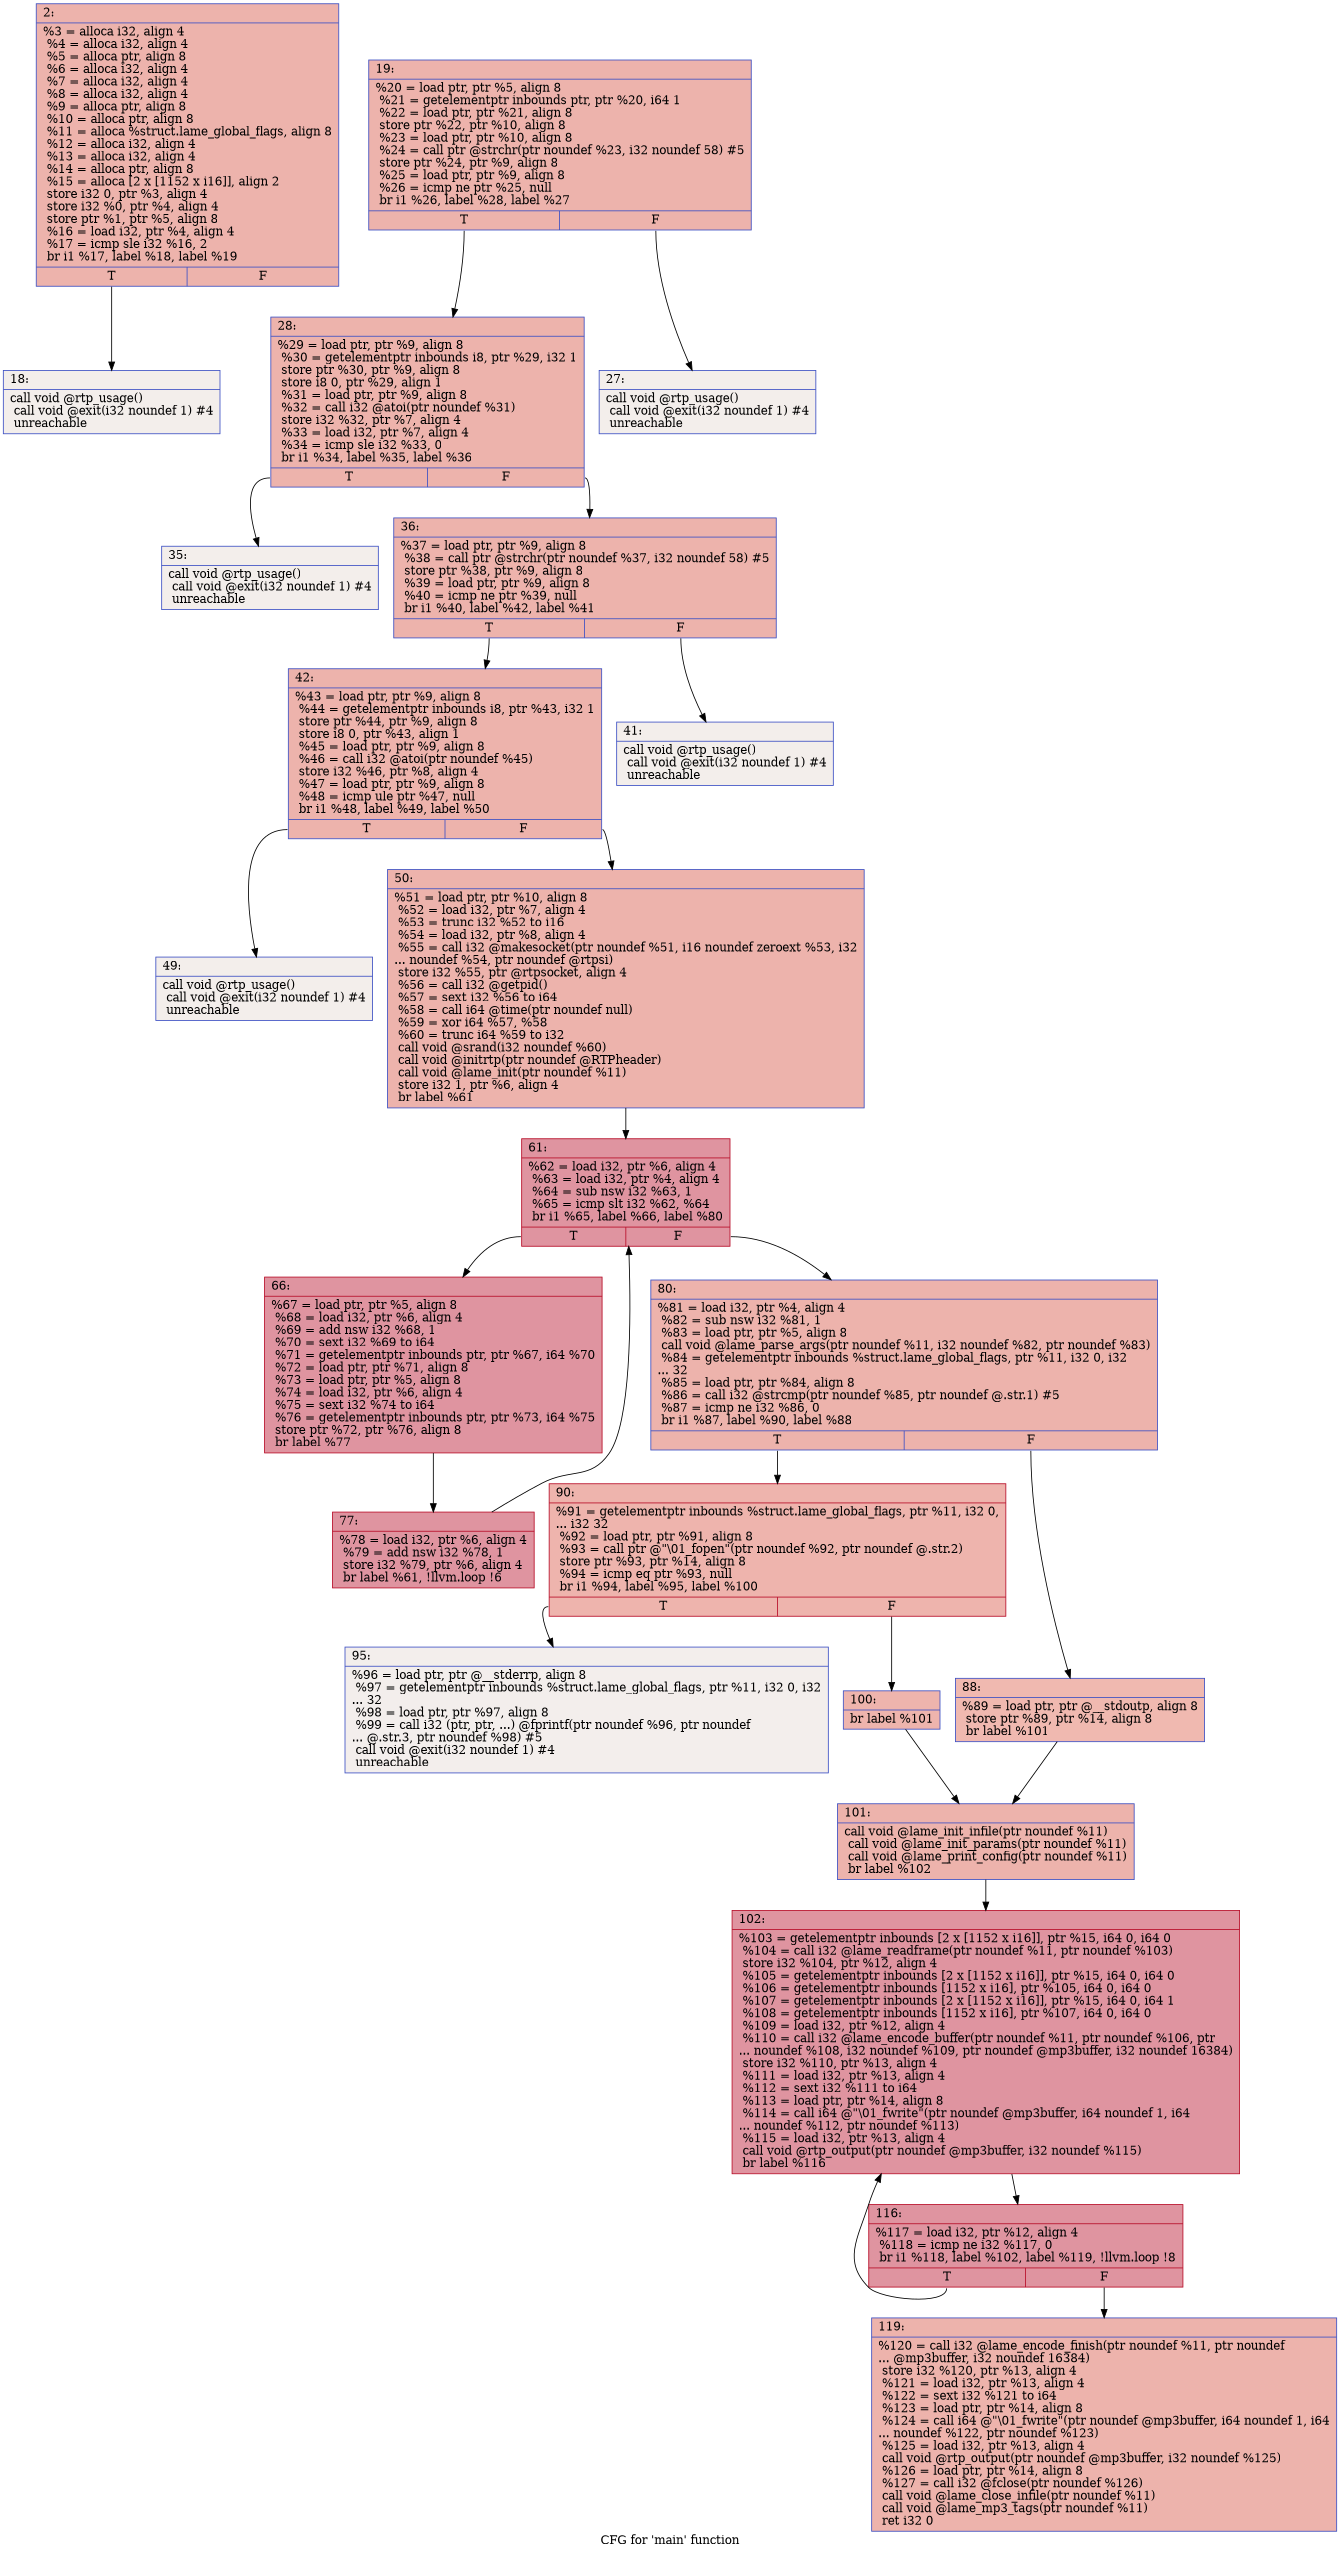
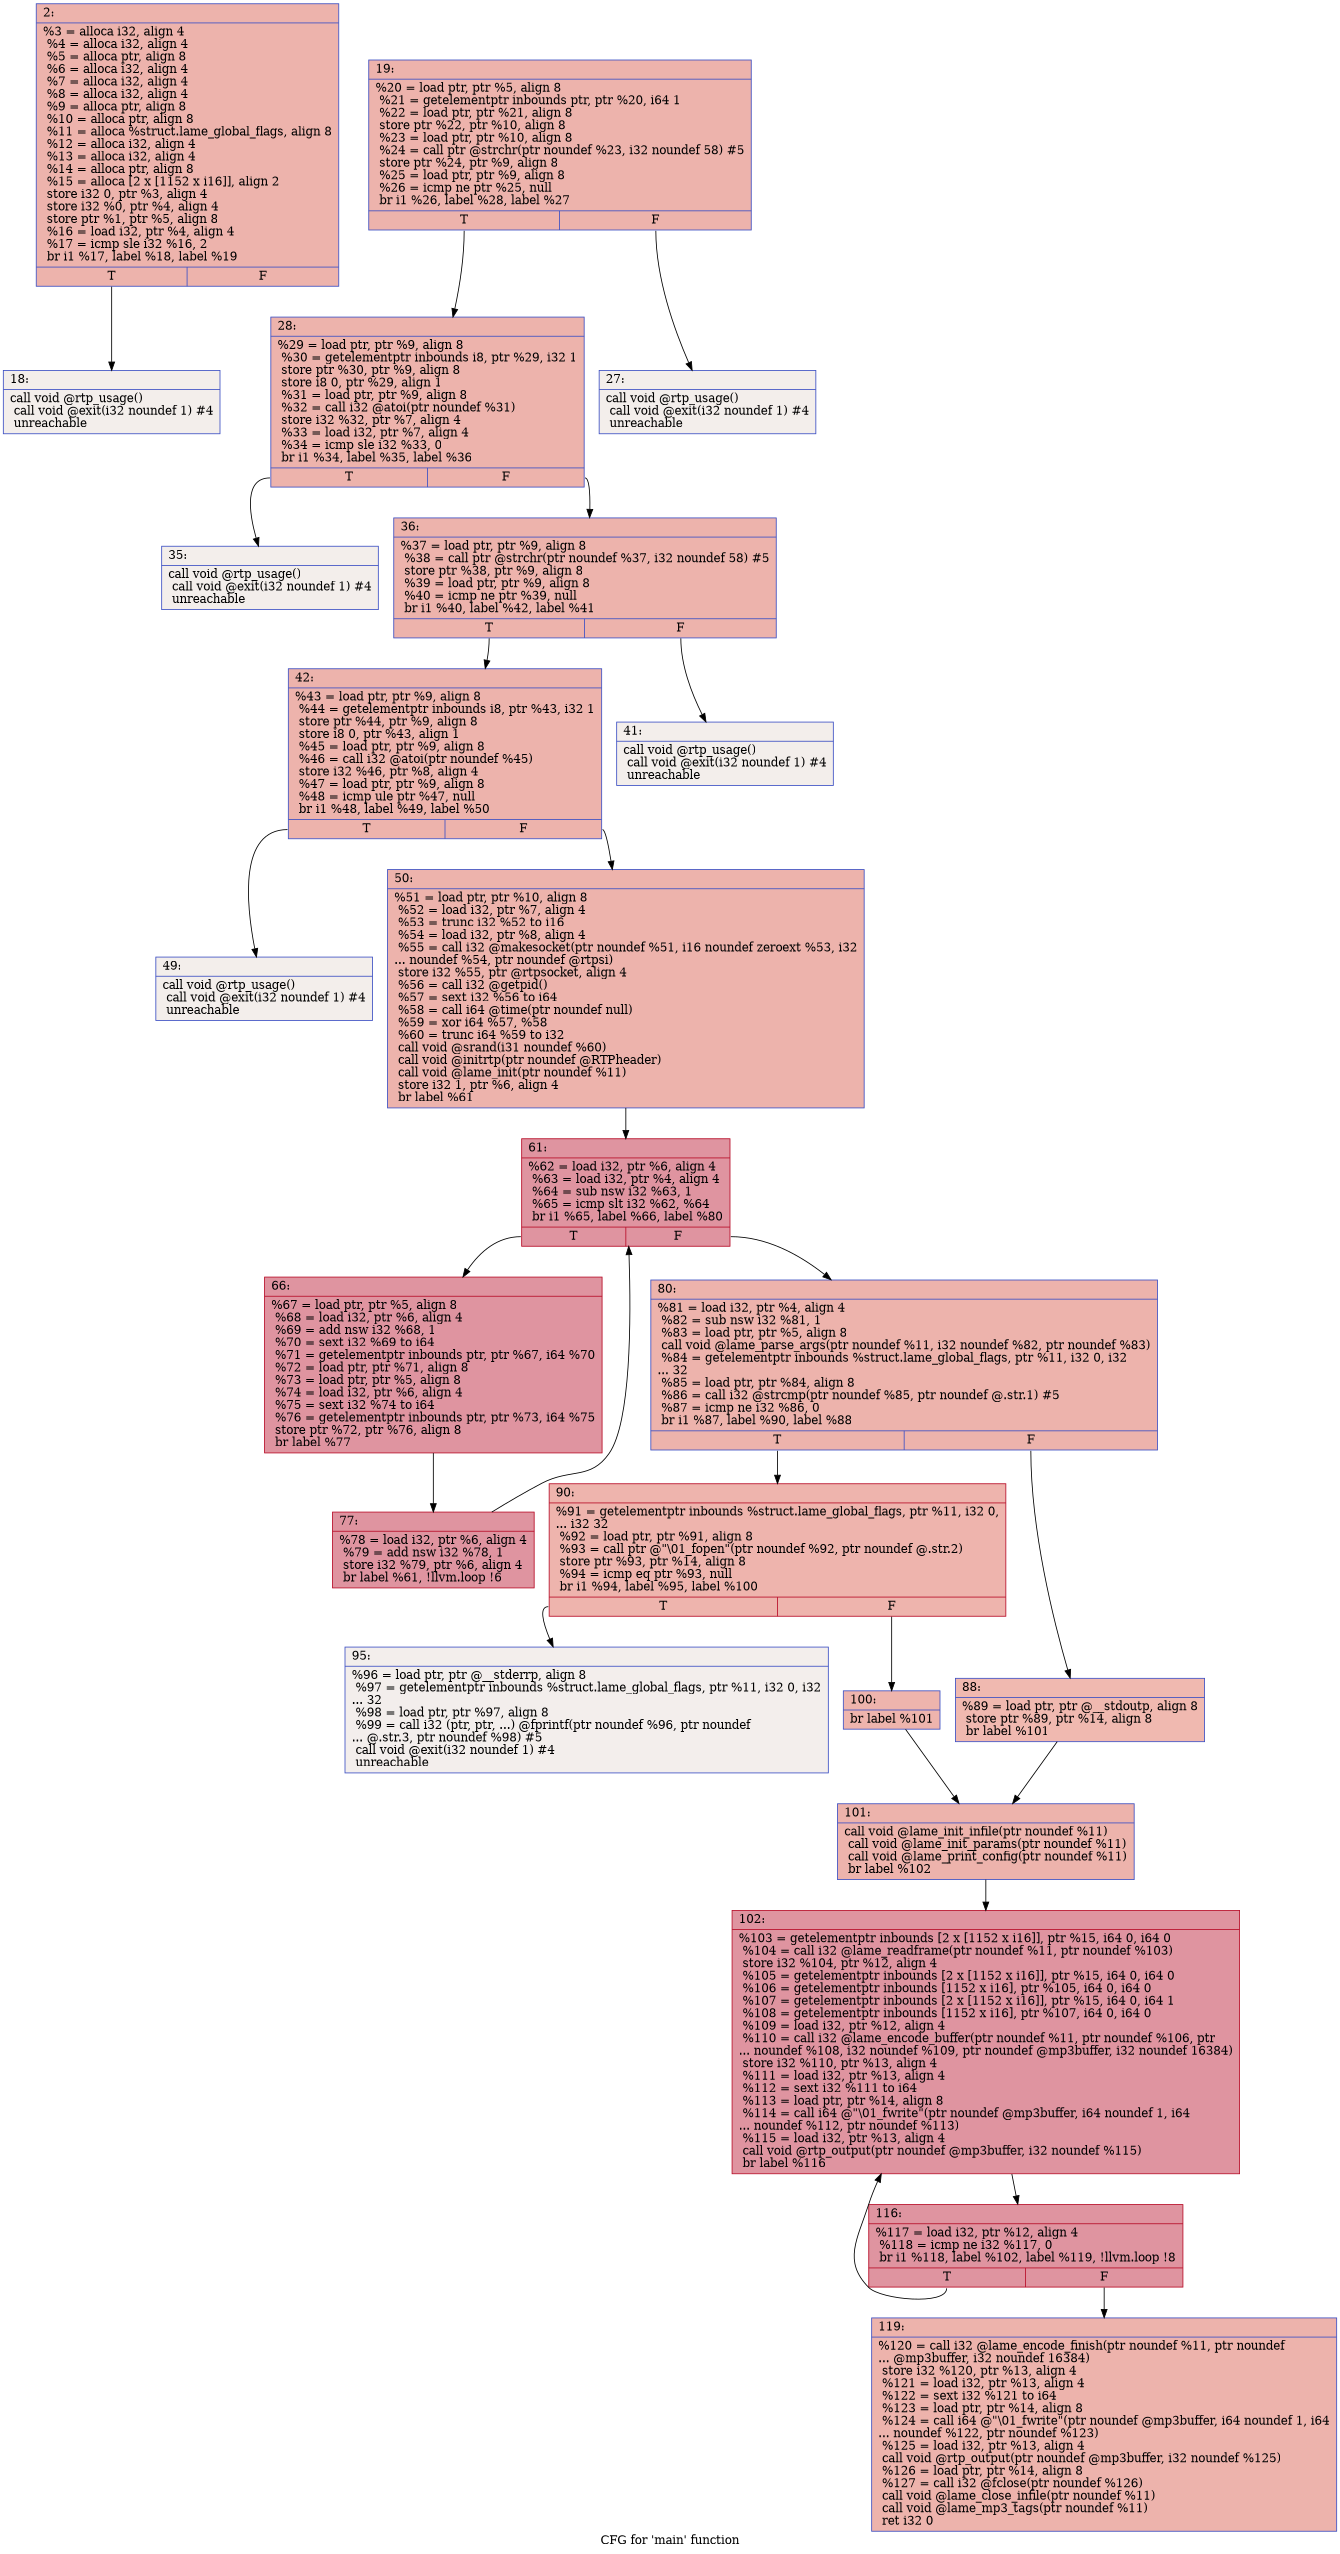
(500, 1048) -> (500, 1048)
